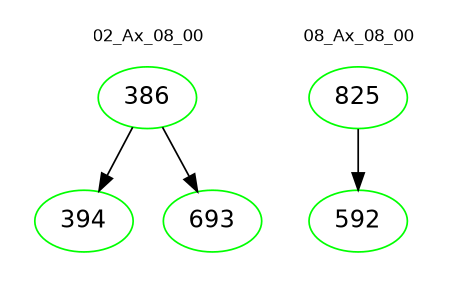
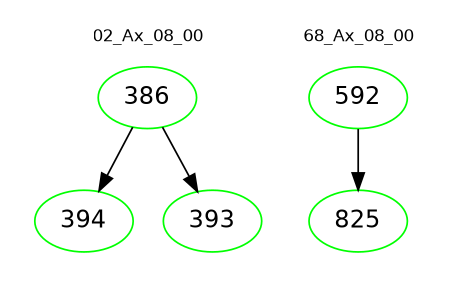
(359, 37) -> (359, 37)
(358, 151) -> (358, 151)
(213, 221) -> (213, 221)
